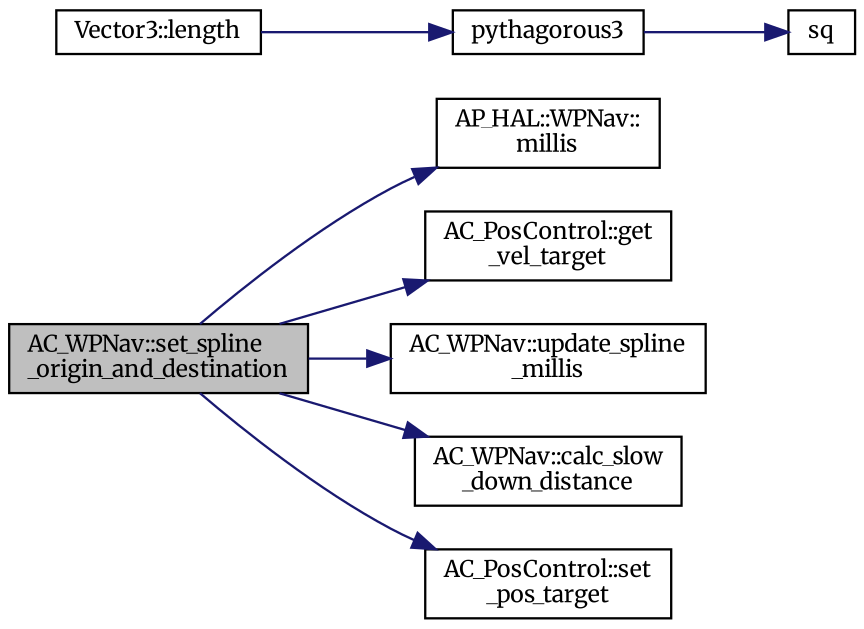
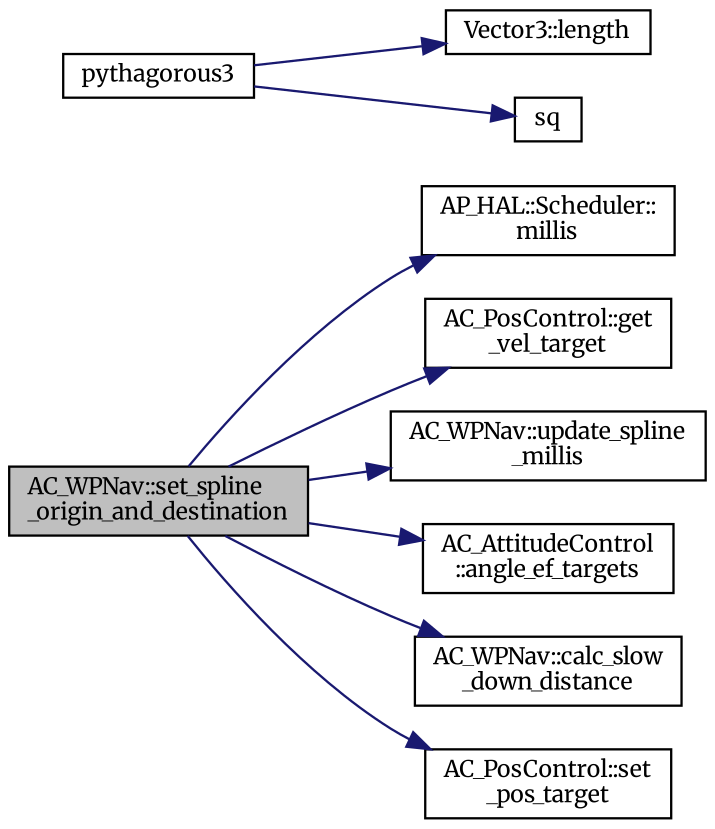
(345, 32) -> (338, 56)
(548, 133) -> (548, 221)
none -> (548, 559)
